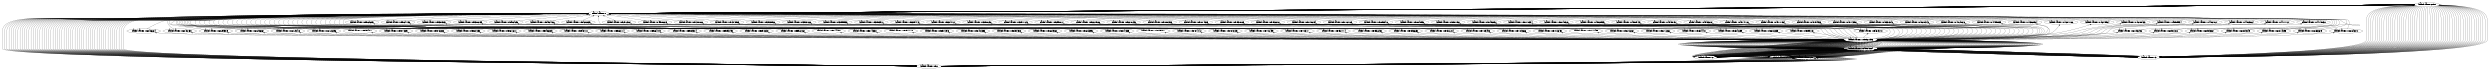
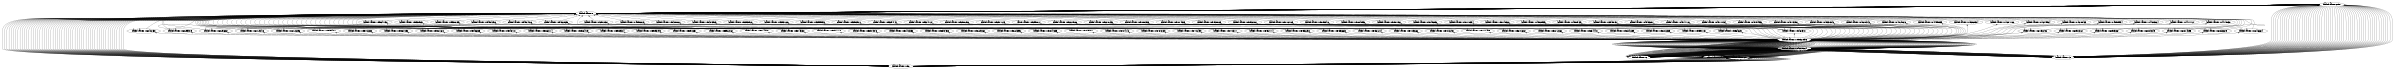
(362, 22) -> (1730, 31)
(1052, 22) -> (1029, 22)
(1304, 22) -> none
(1628, 22) -> (1569, 22)
(1665, 22) -> (1606, 22)
(2205, 22) -> none
(396, 31) -> none
(1478, 31) -> none
(2346, 31) -> none
